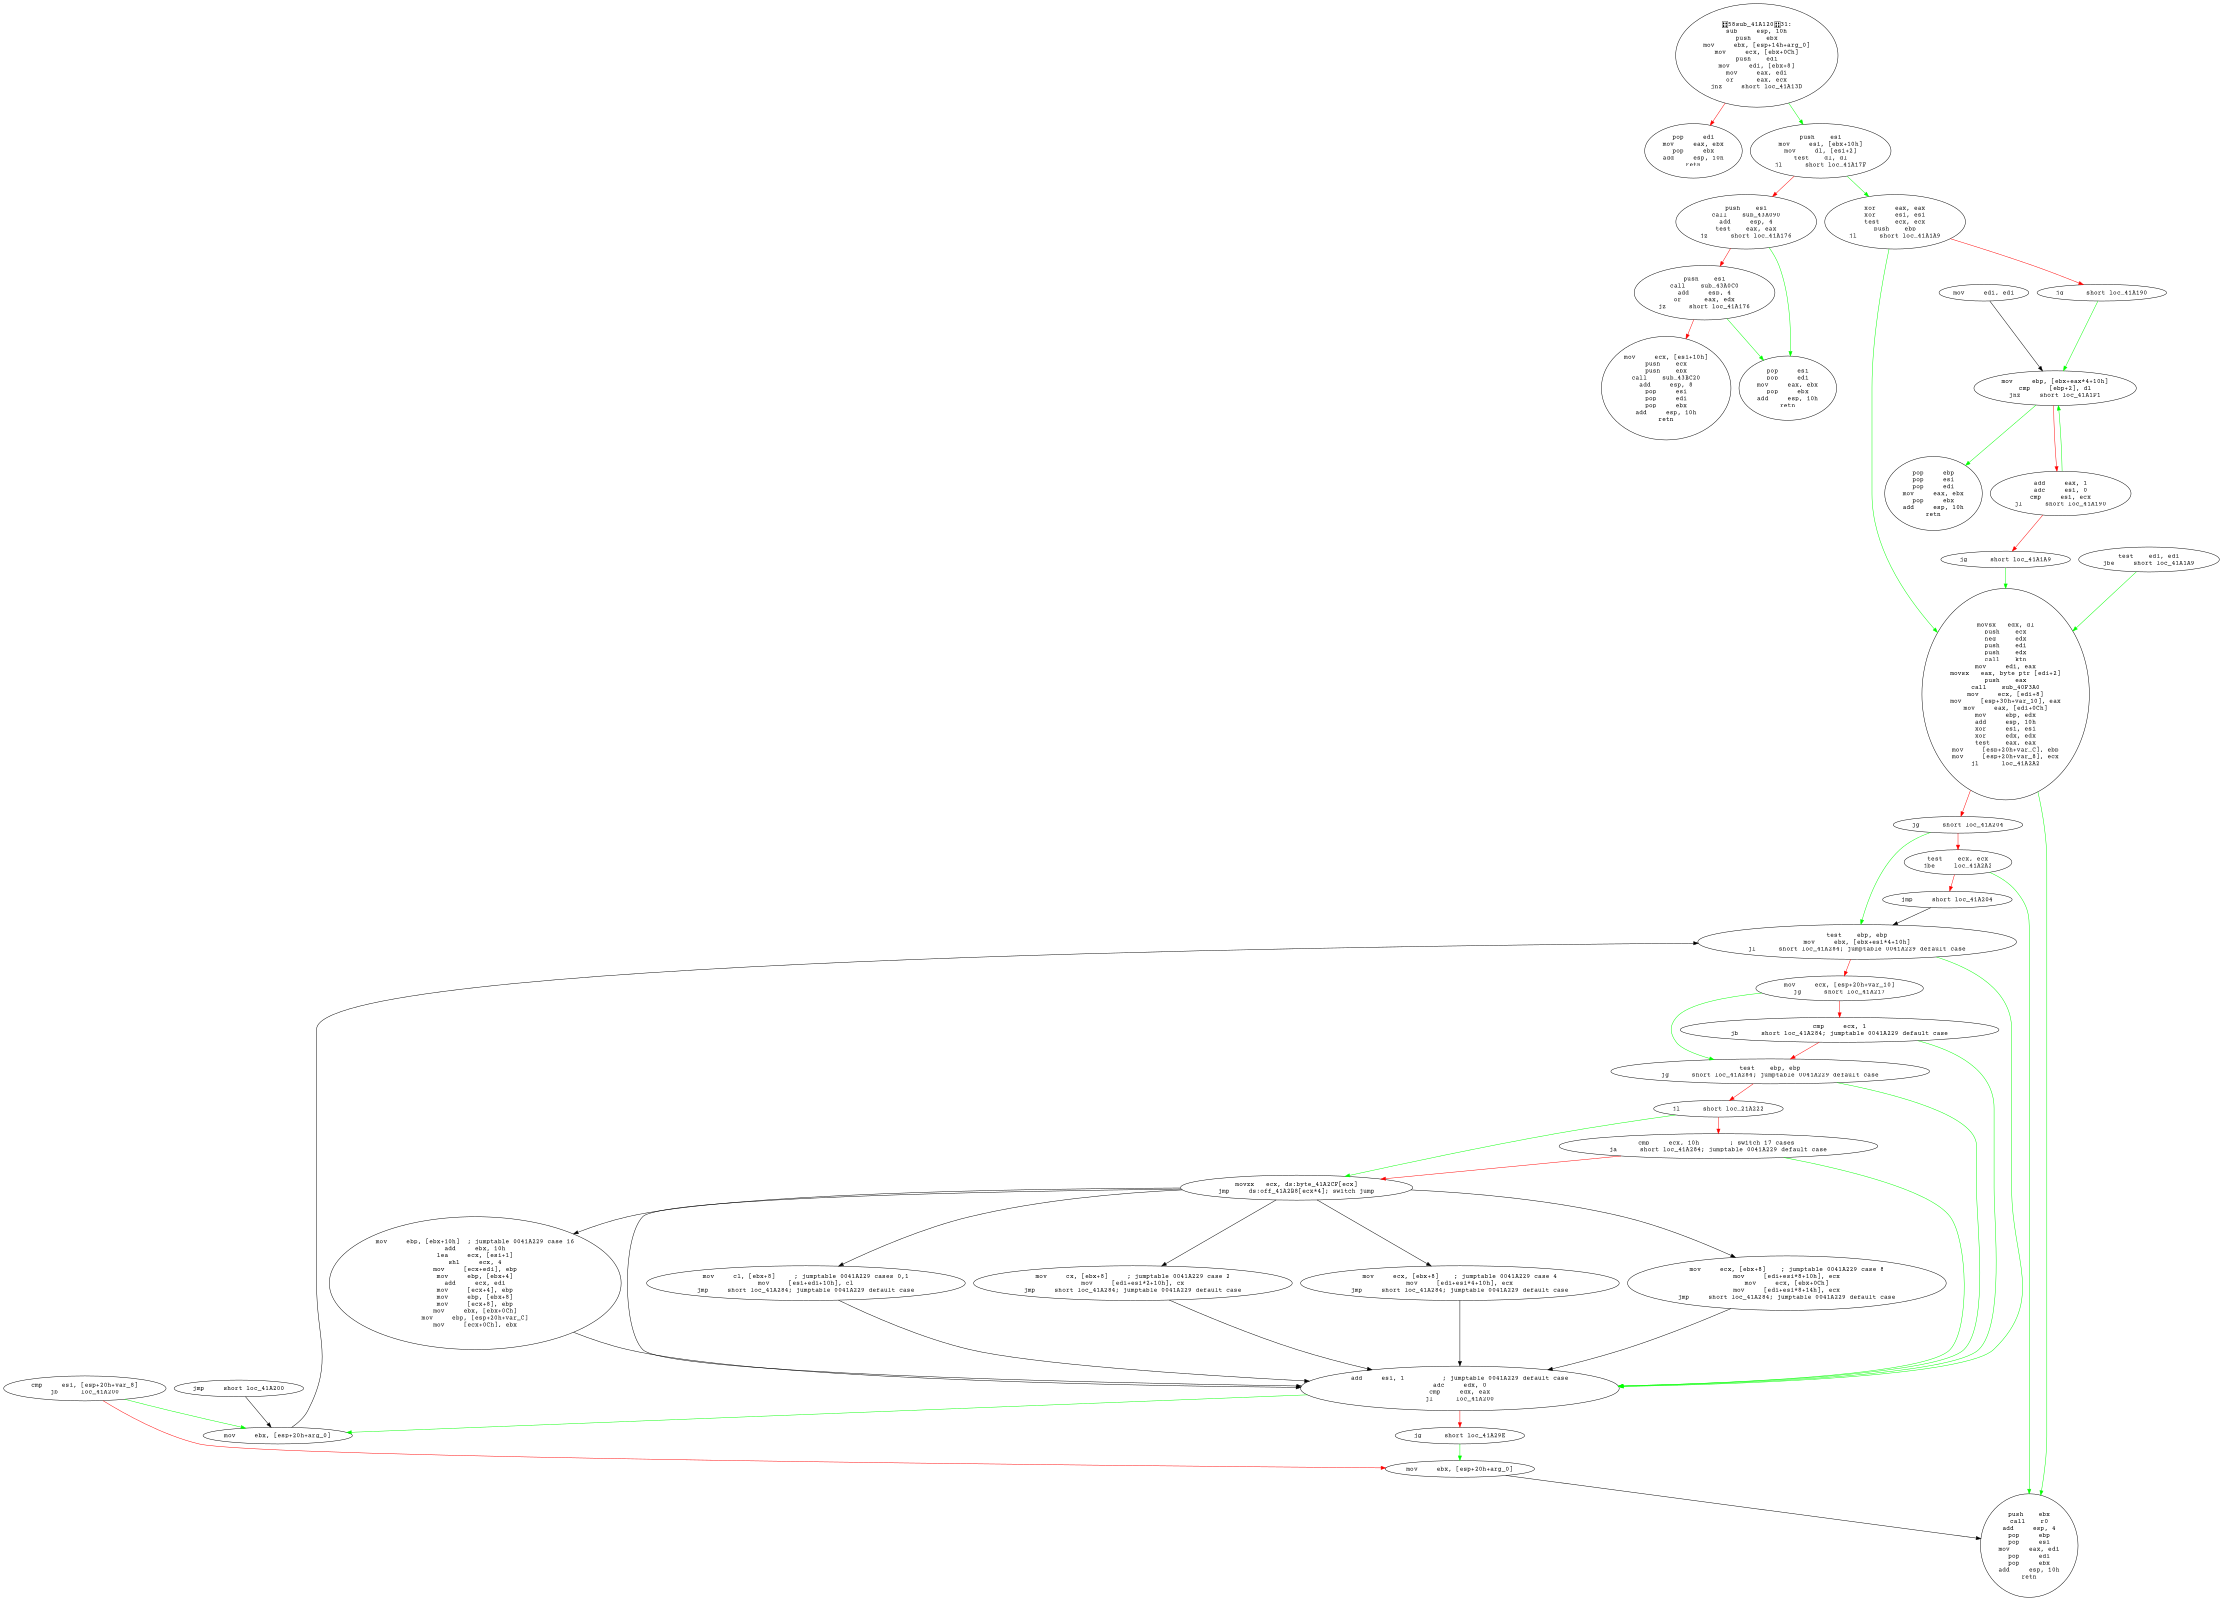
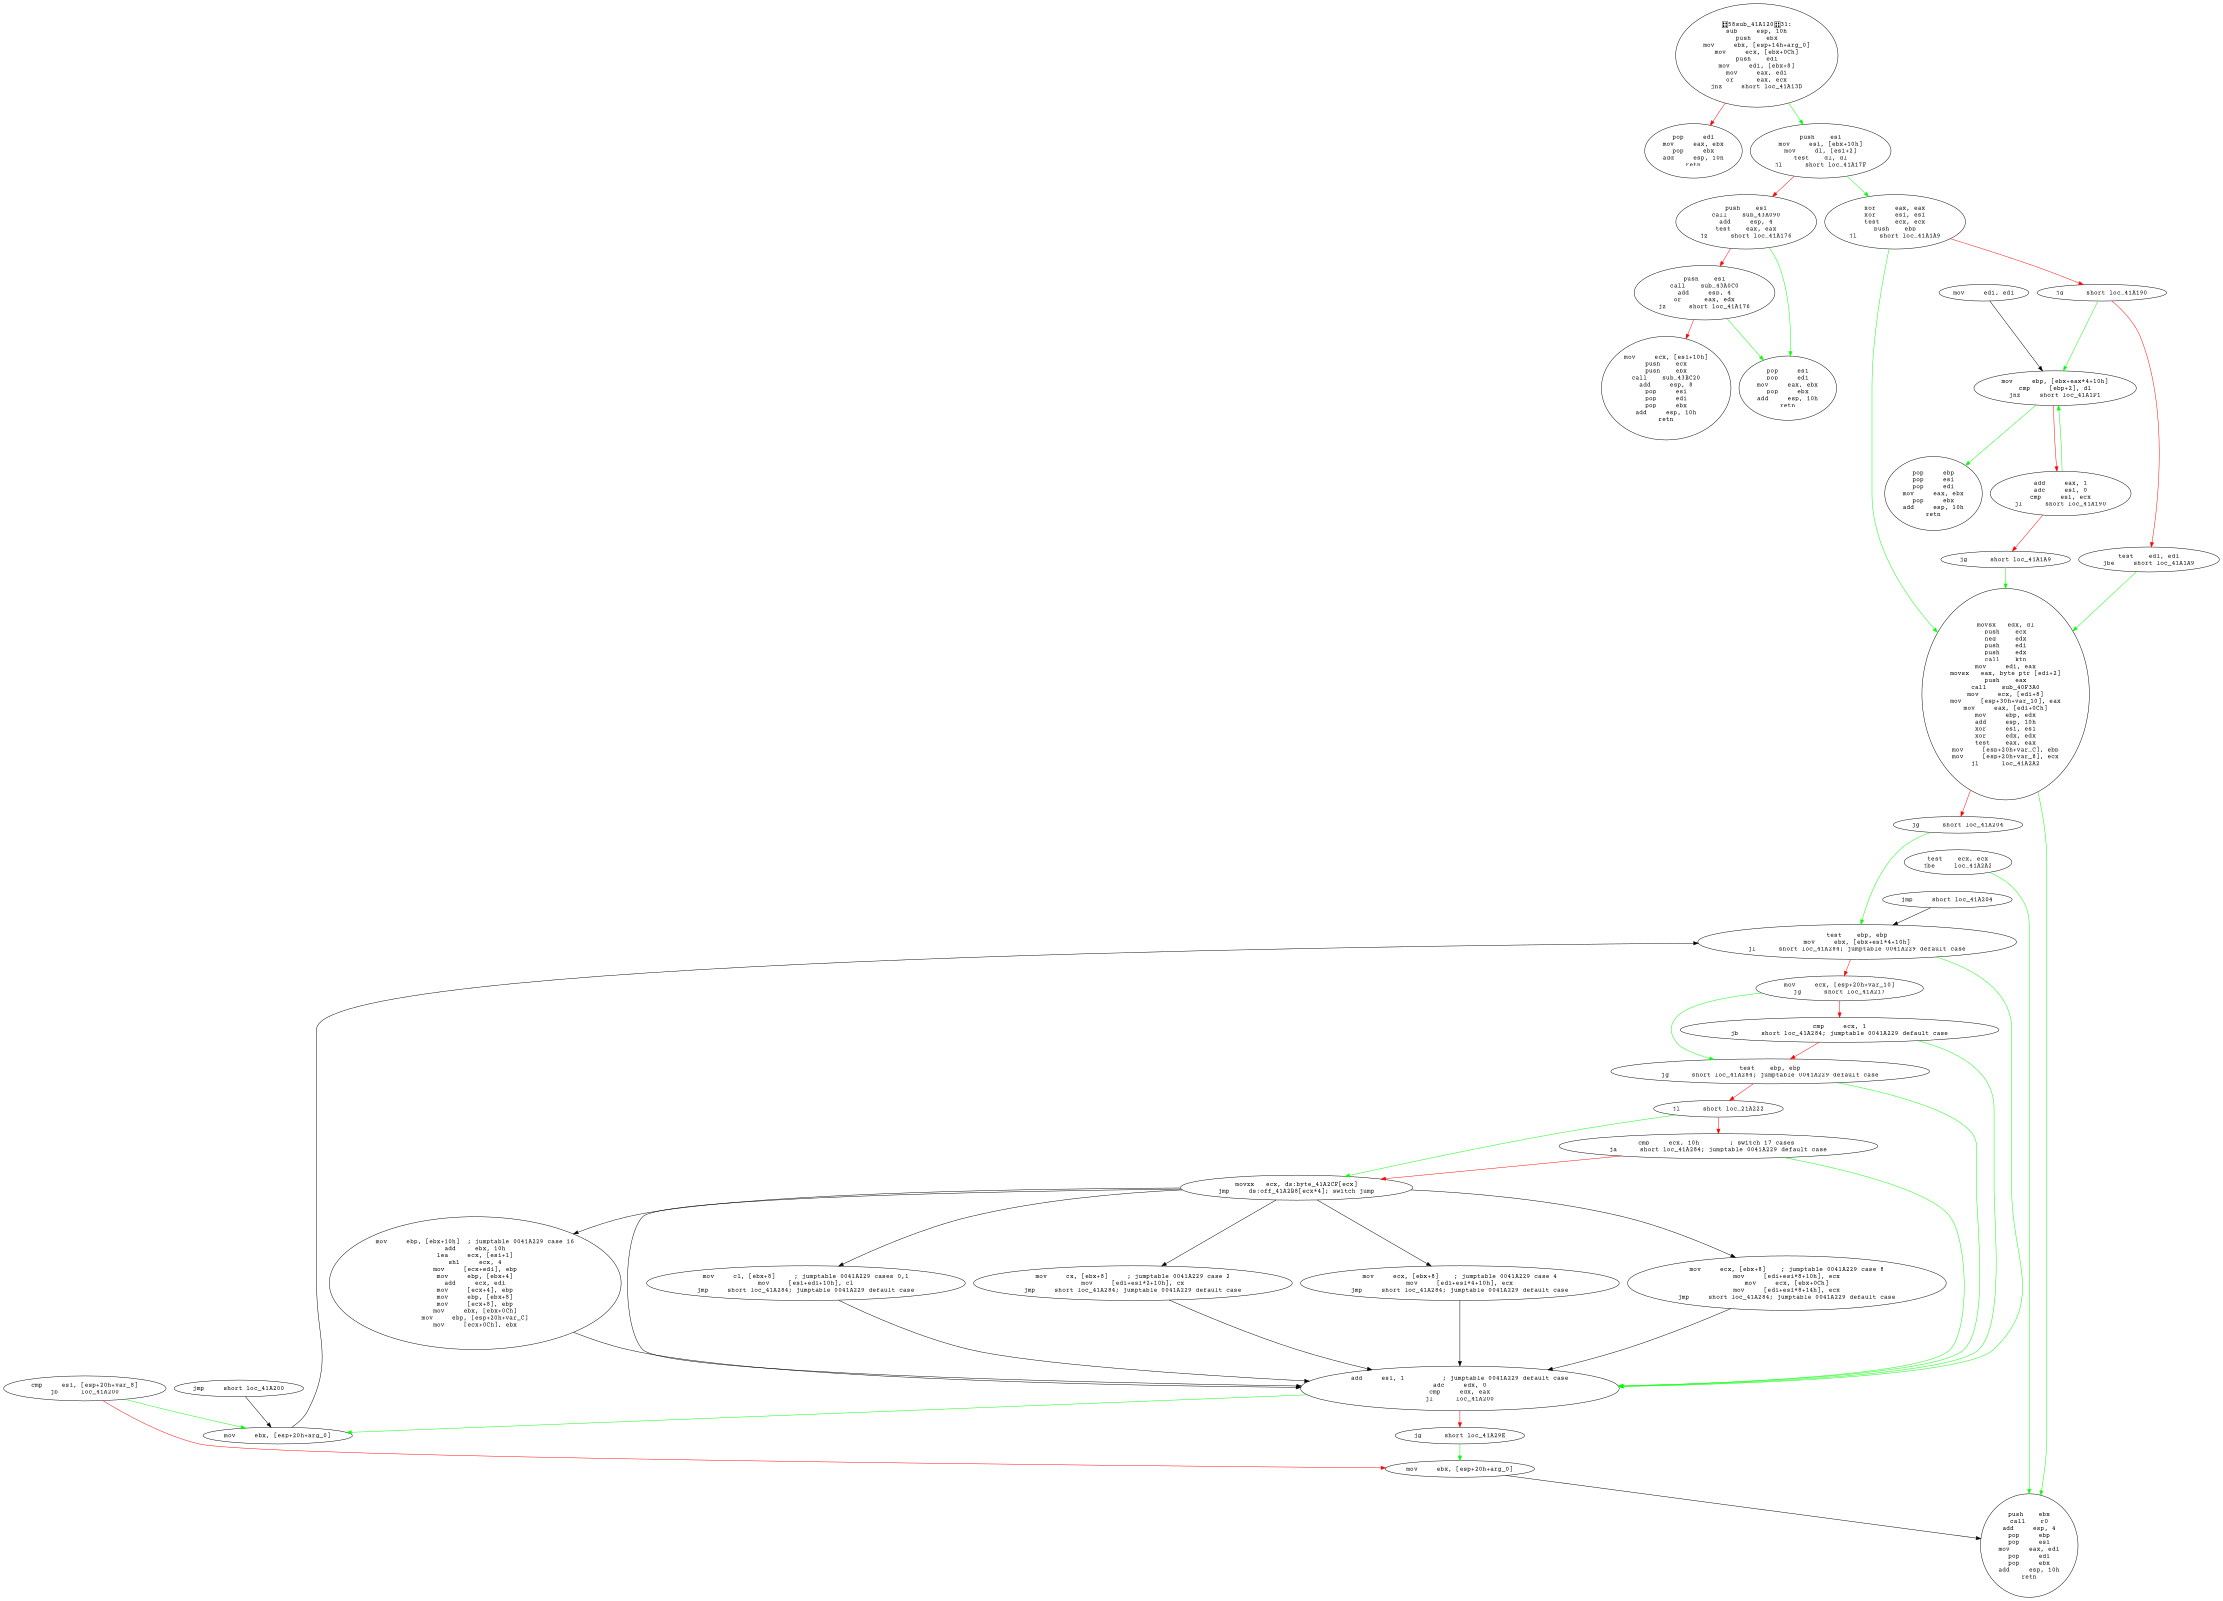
none -> (2157, 416)
(1958, 839) -> none
(1953, 881) -> none
